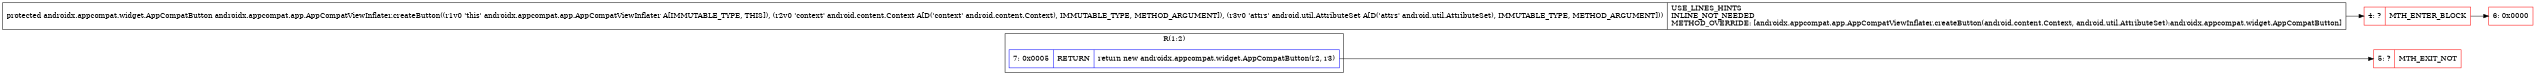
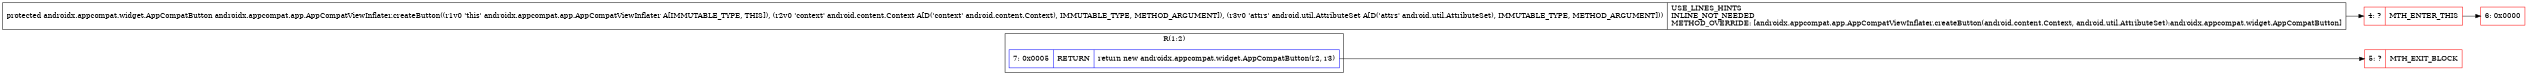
(2428, 16) -> (2424, 16)
(2428, 59) -> (2424, 59)
